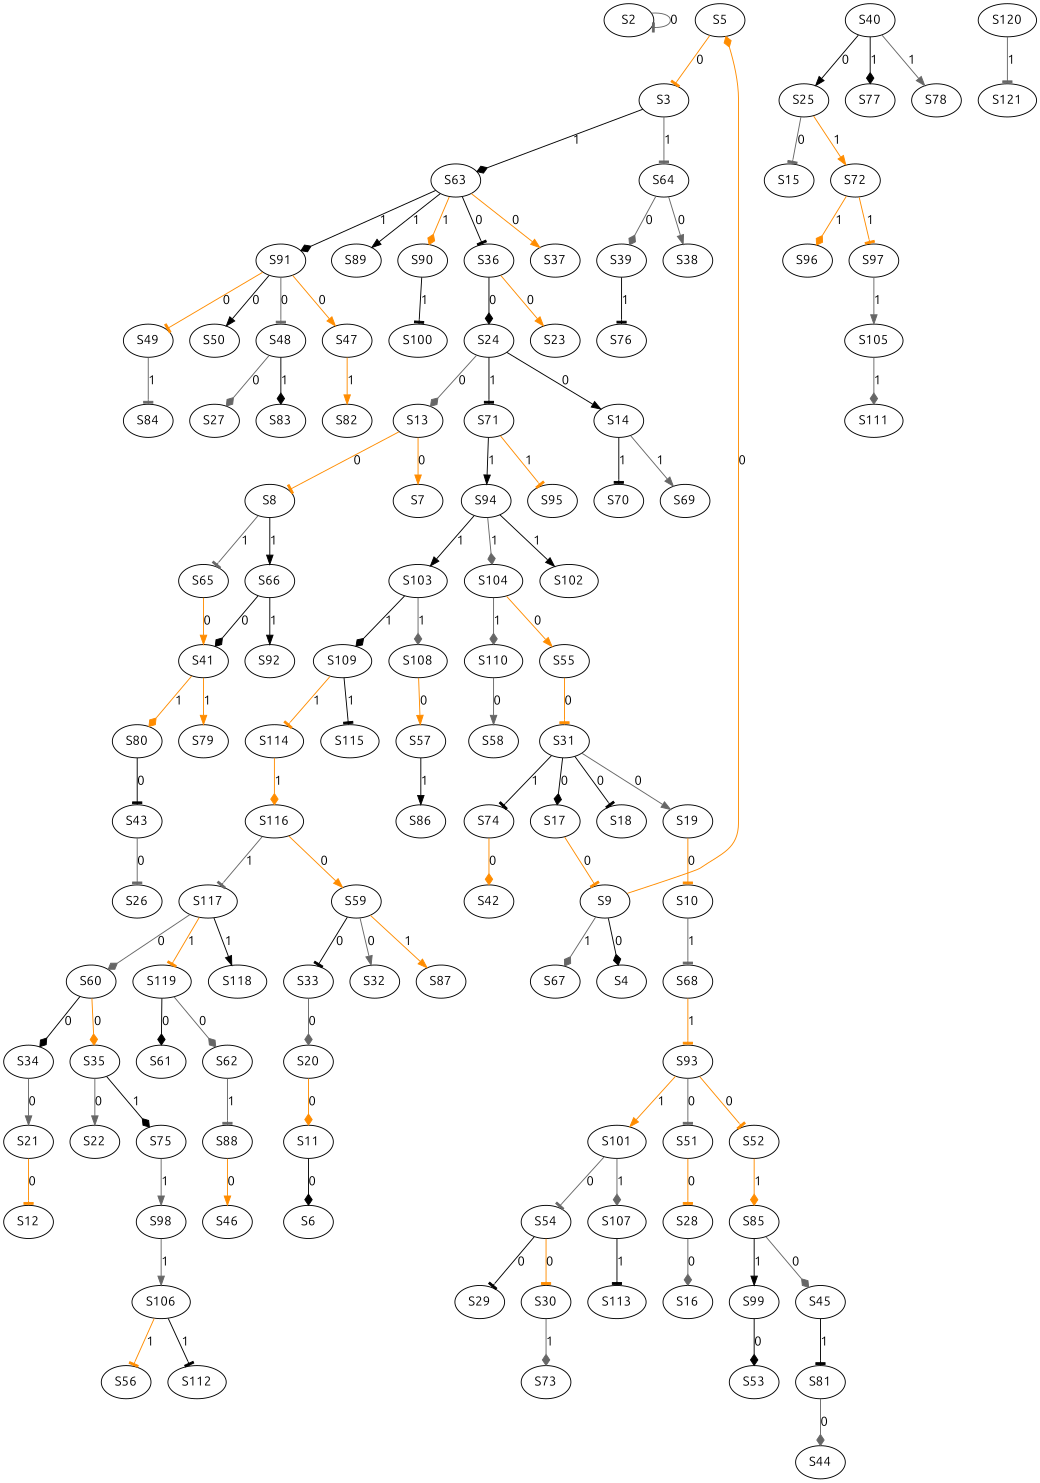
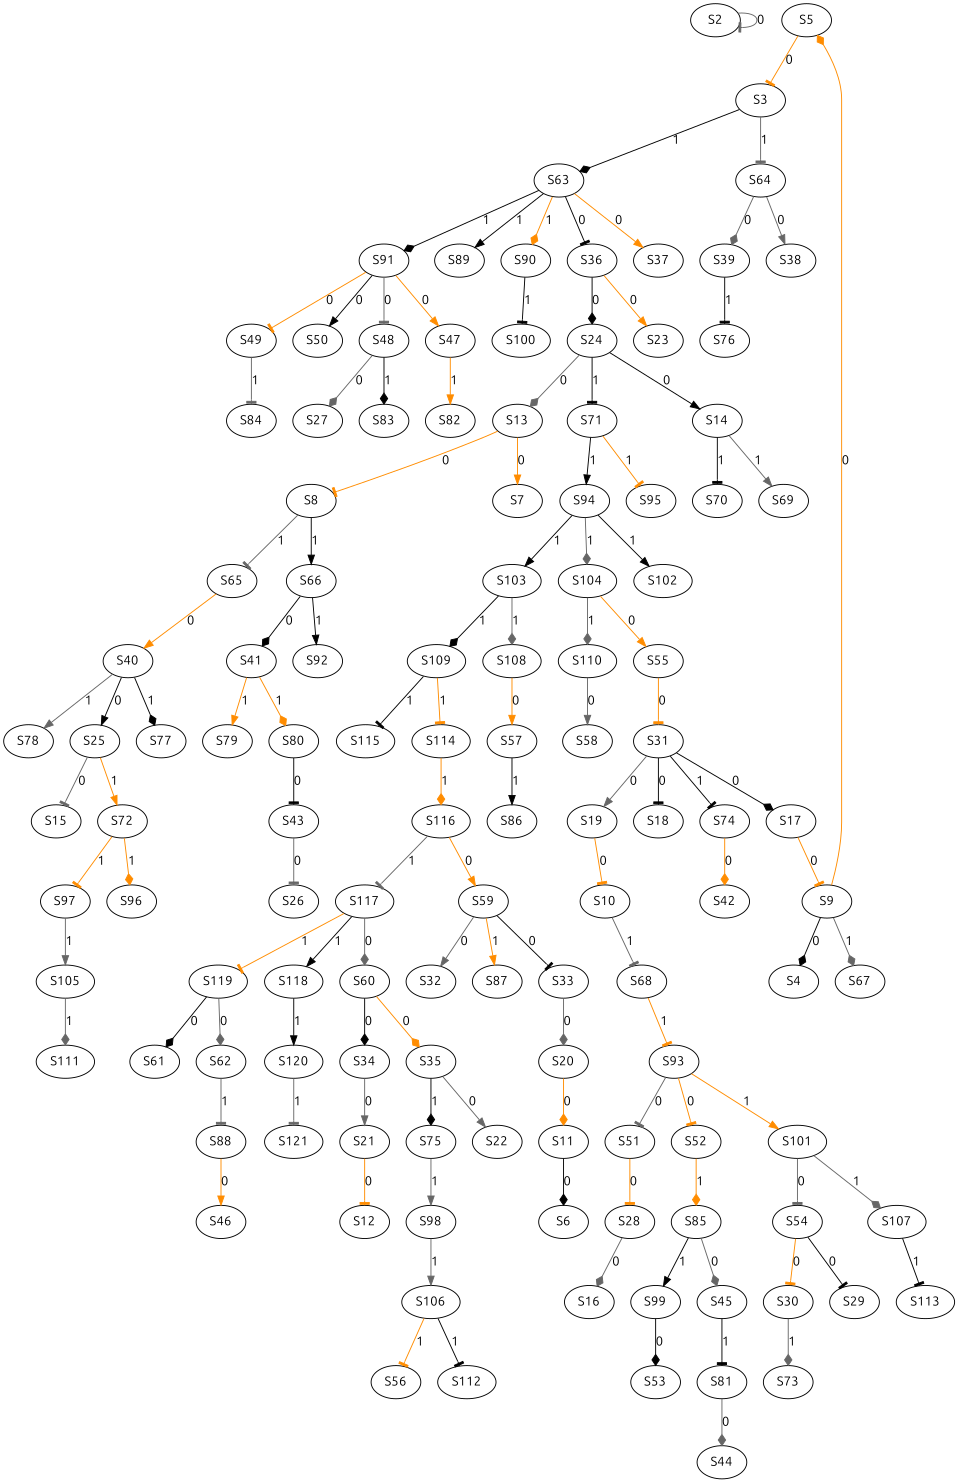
(204, 616) -> (184, 618)
none -> (294, 1017)
